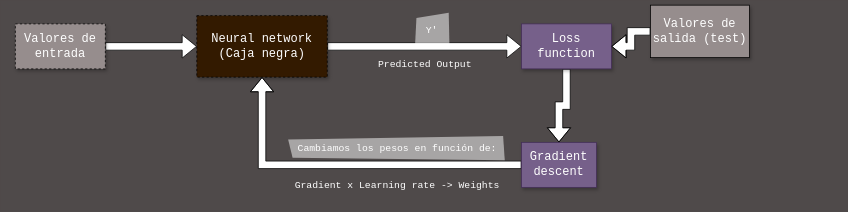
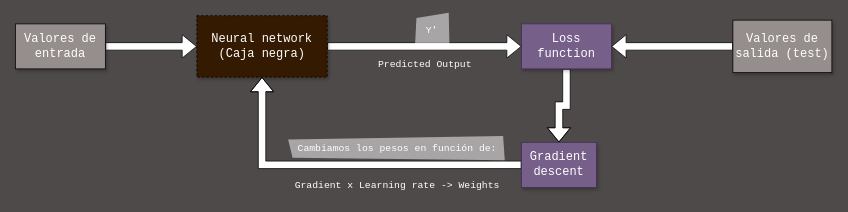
(700, 31) -> (783, 46)
(60, 46) -> (60, 46)
